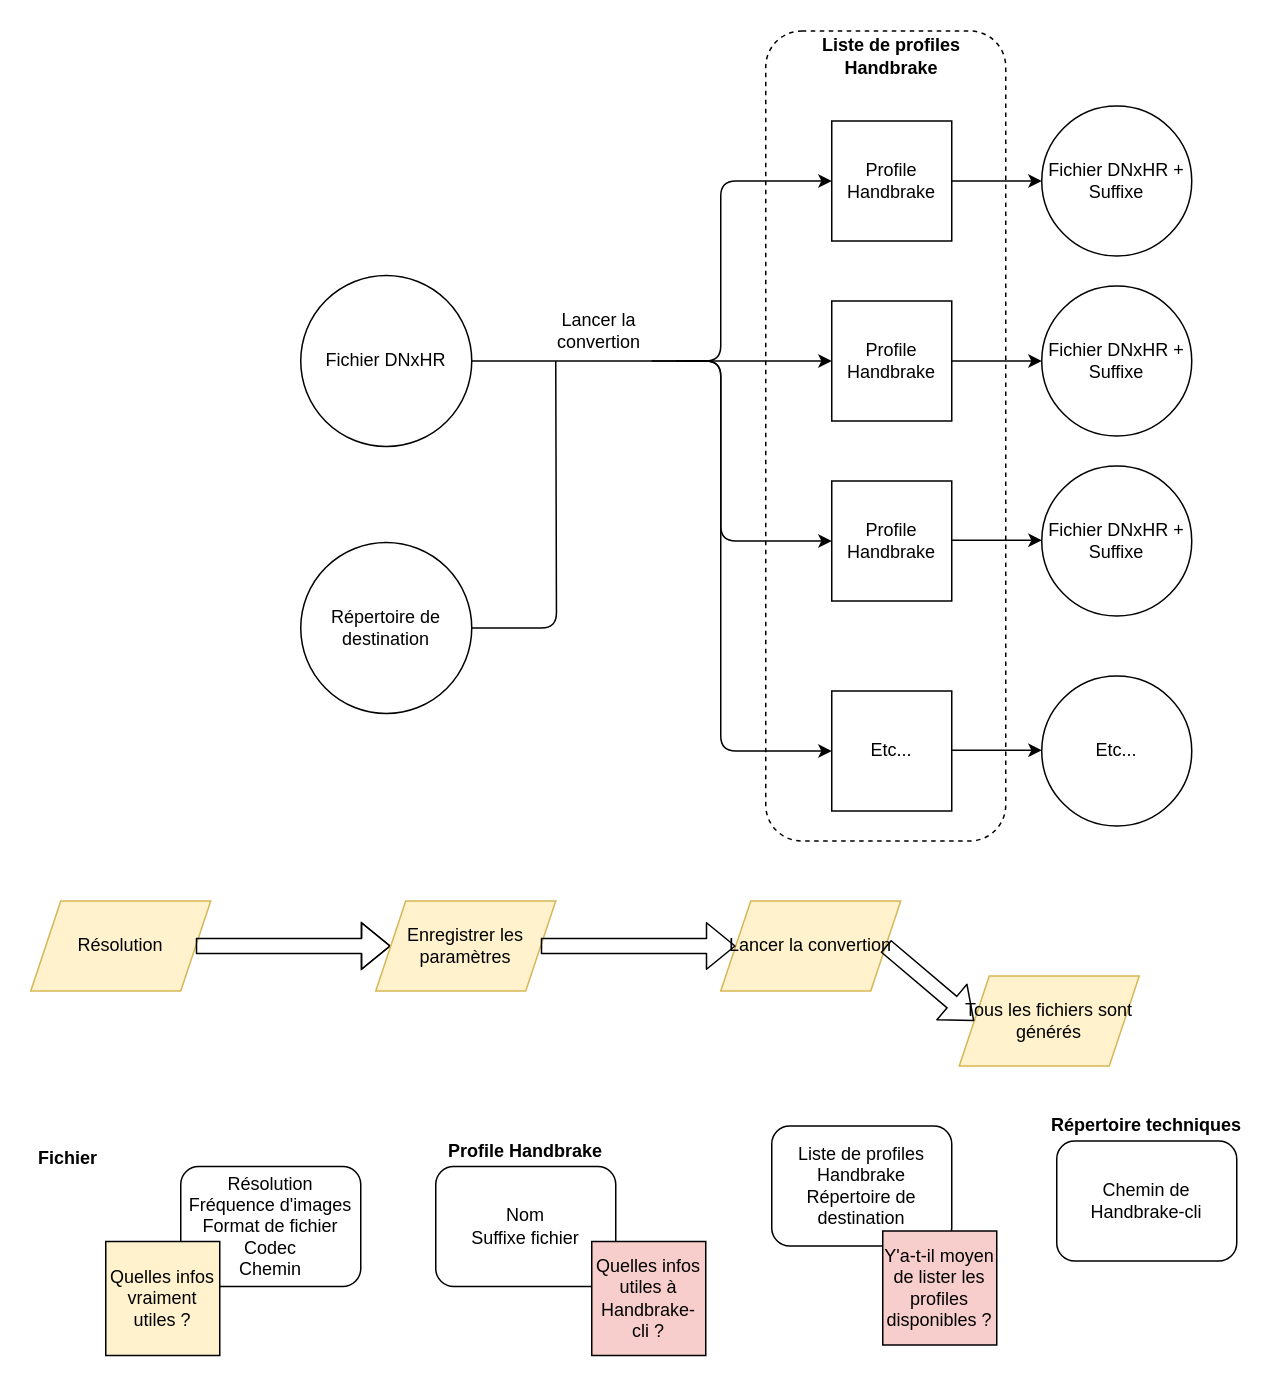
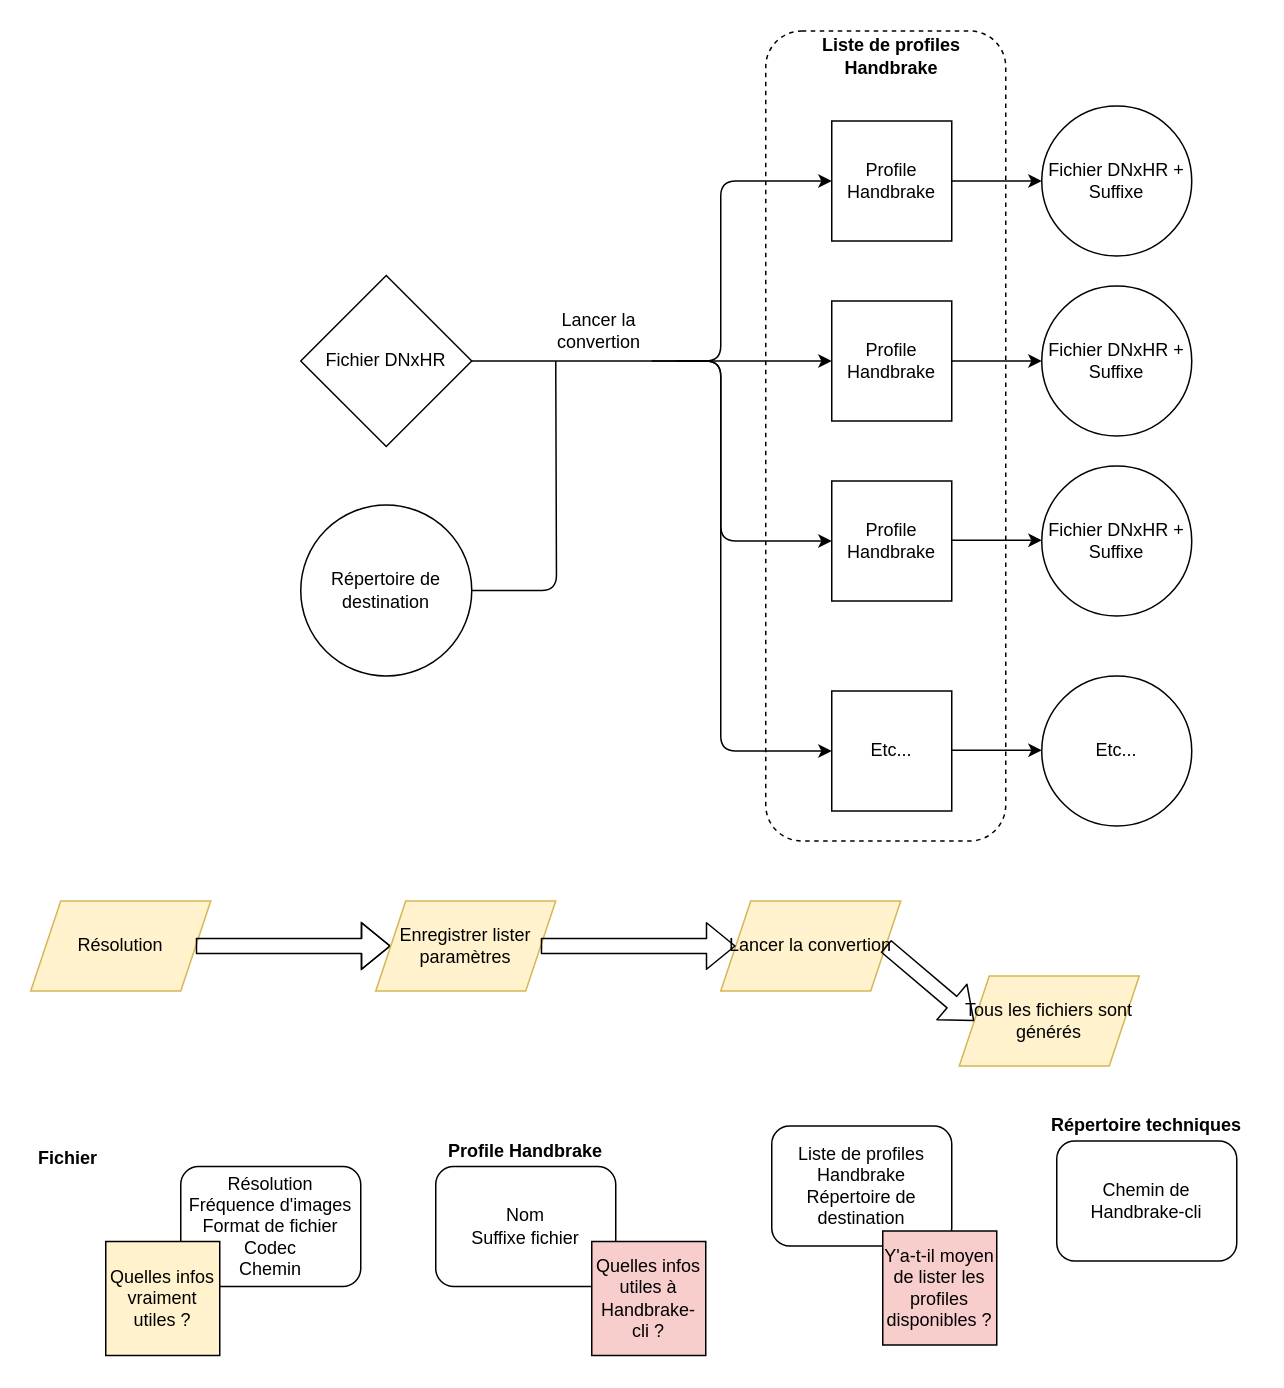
(386, 361) -> (386, 361)
(386, 628) -> (386, 590)
(466, 946) -> (466, 946)
